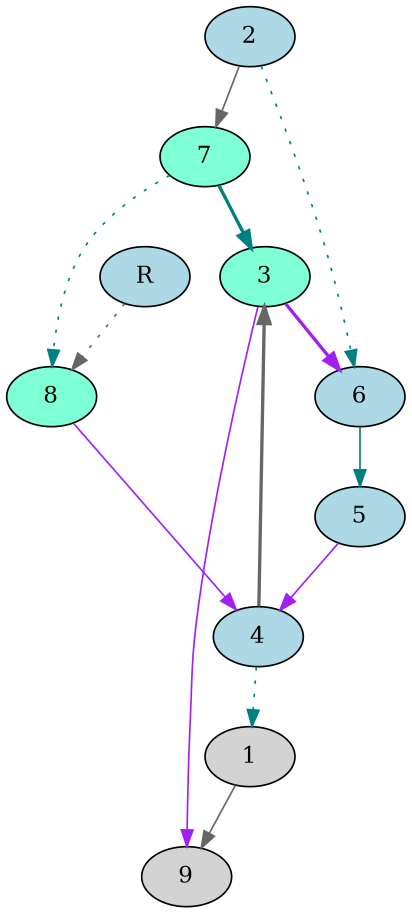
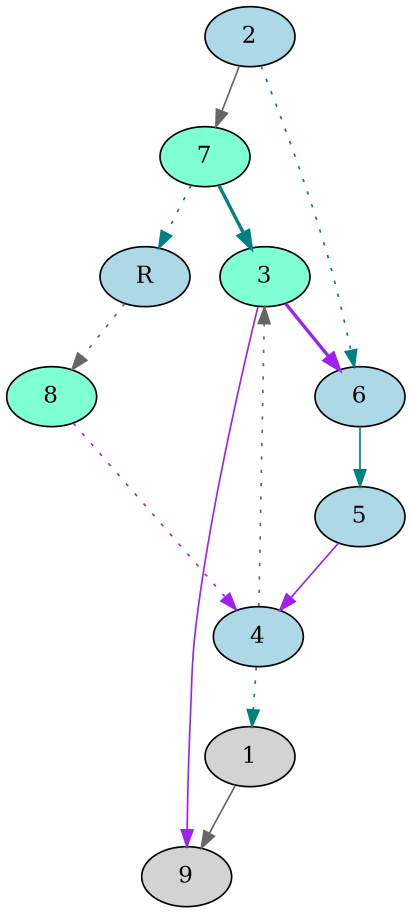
(86, 245) -> (179, 209)
(262, 465) -> (262, 465)
(149, 510) -> (149, 510)
